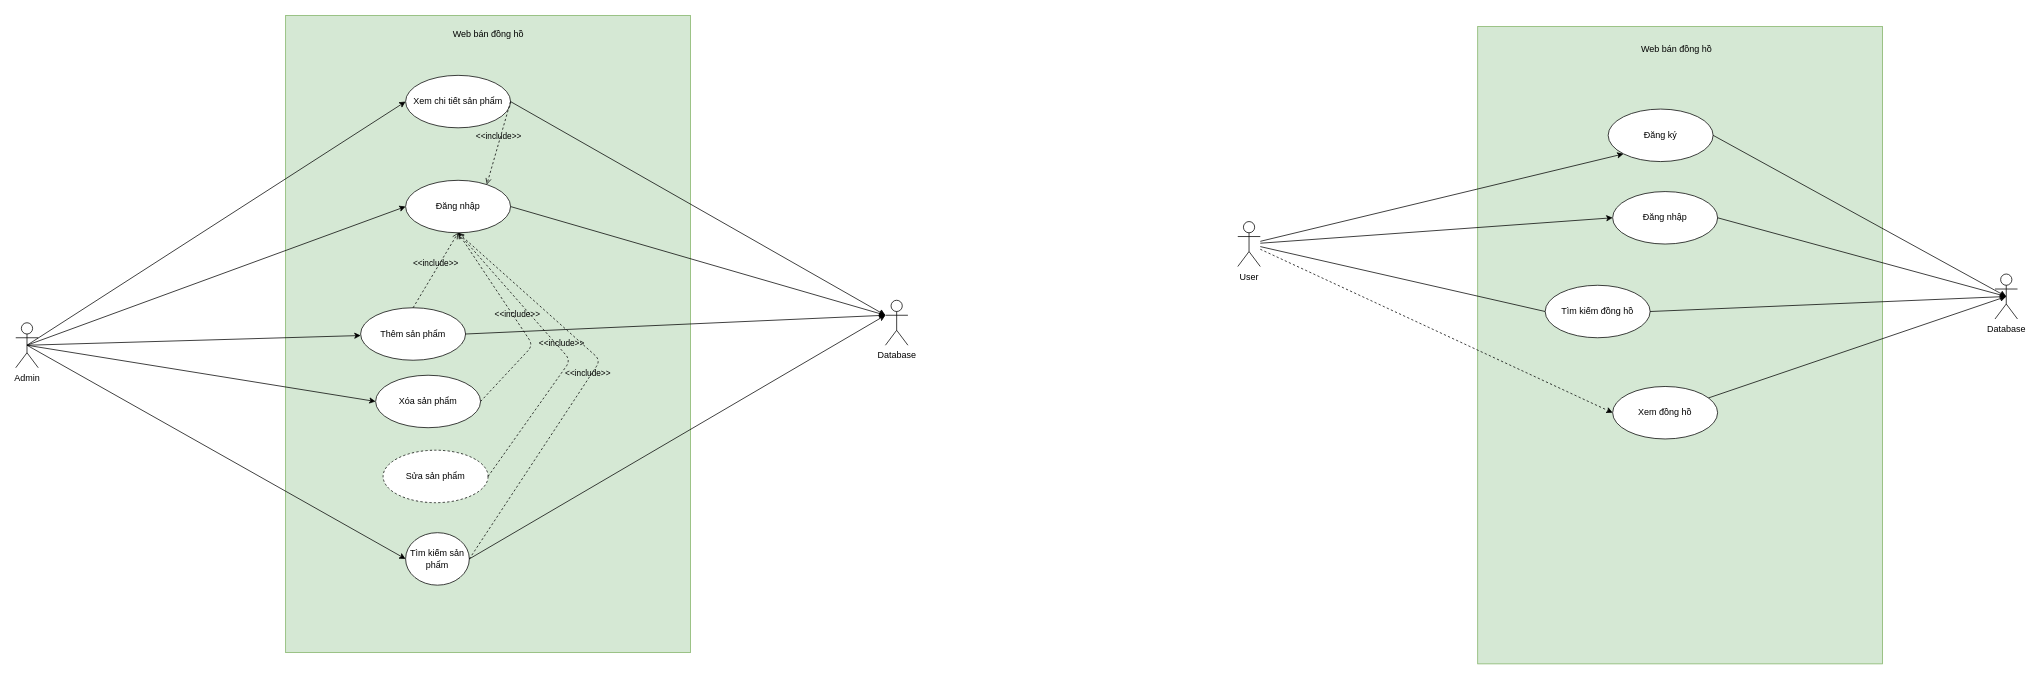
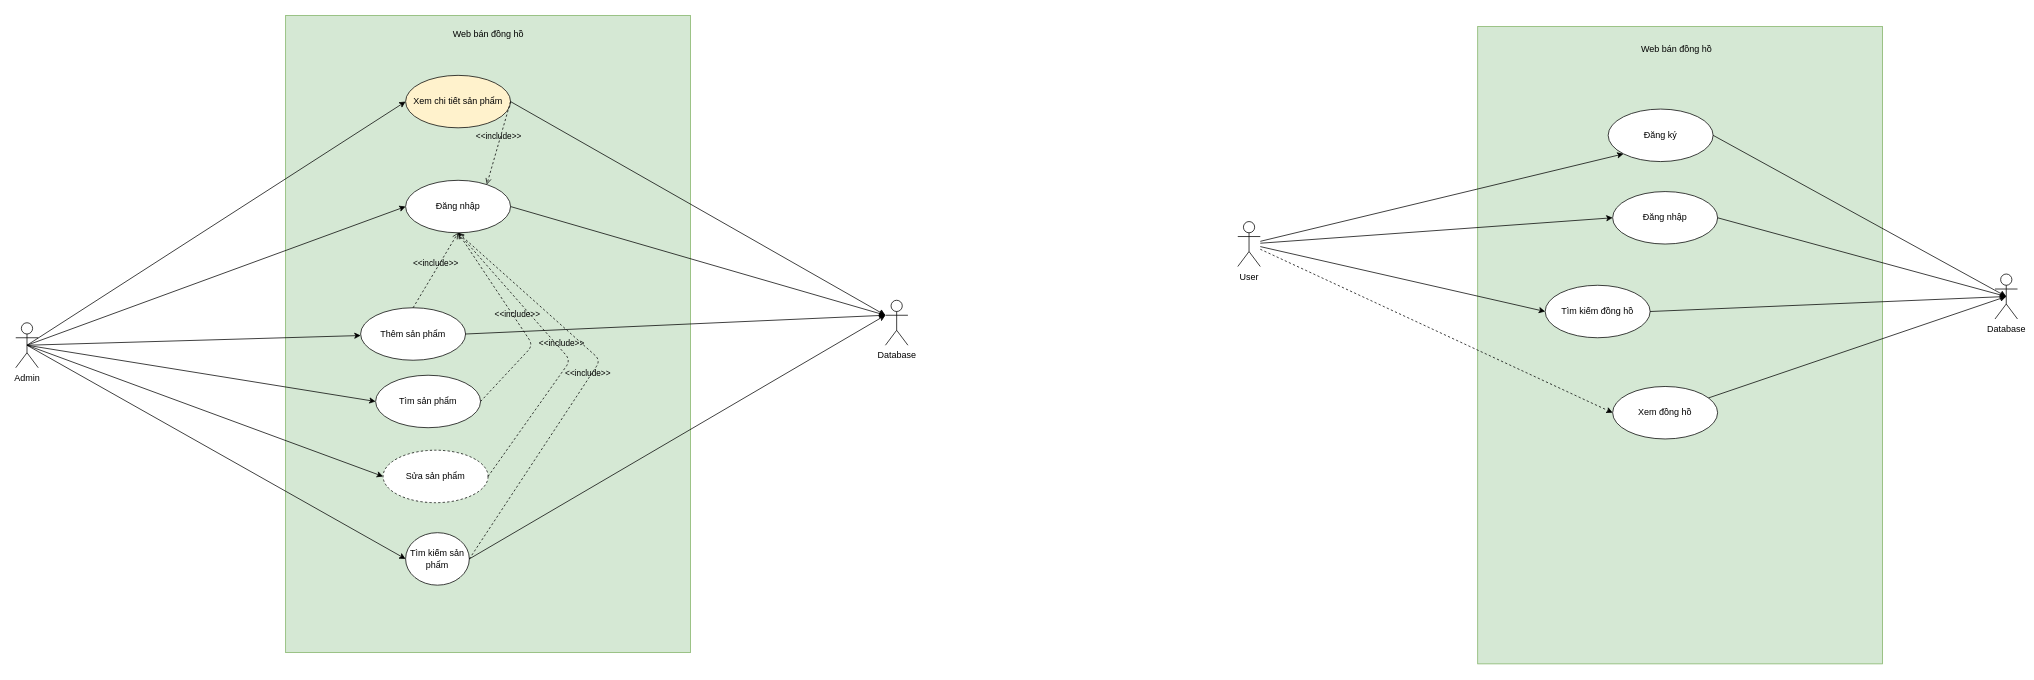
(458, 102) -> (458, 102)
(1540, 311) -> (1539, 310)
(428, 402) -> (428, 402)
none -> (206, 412)
